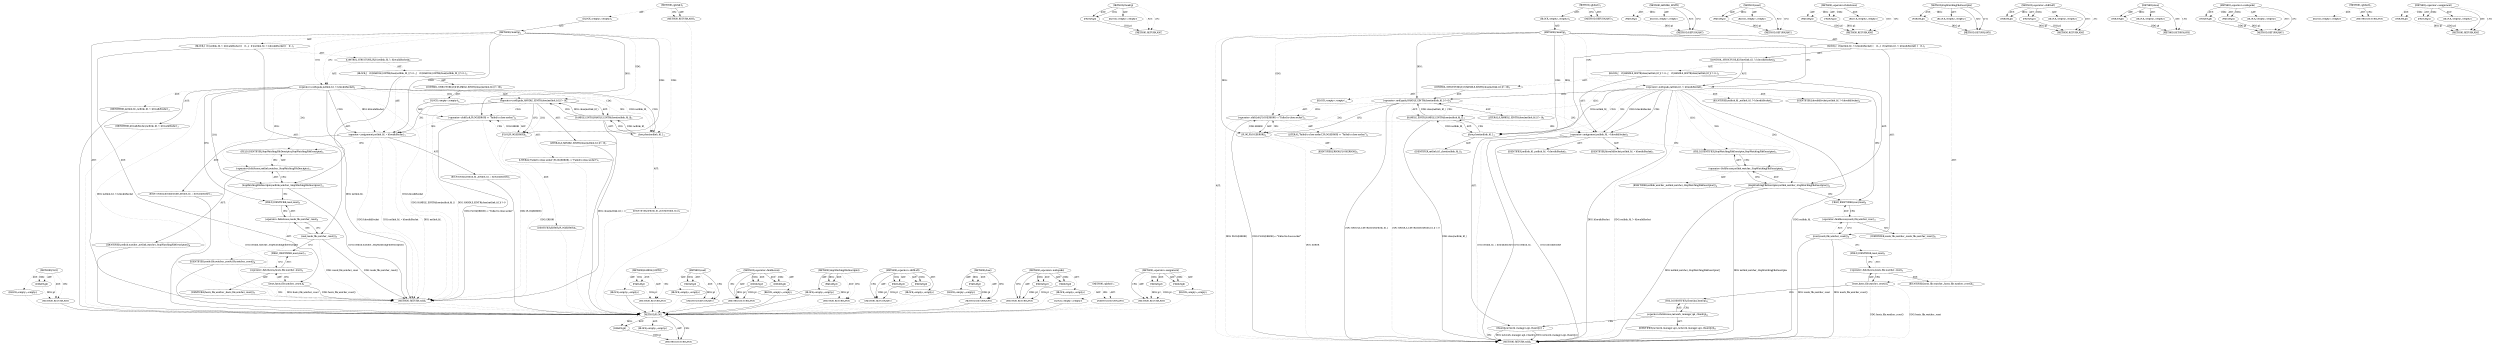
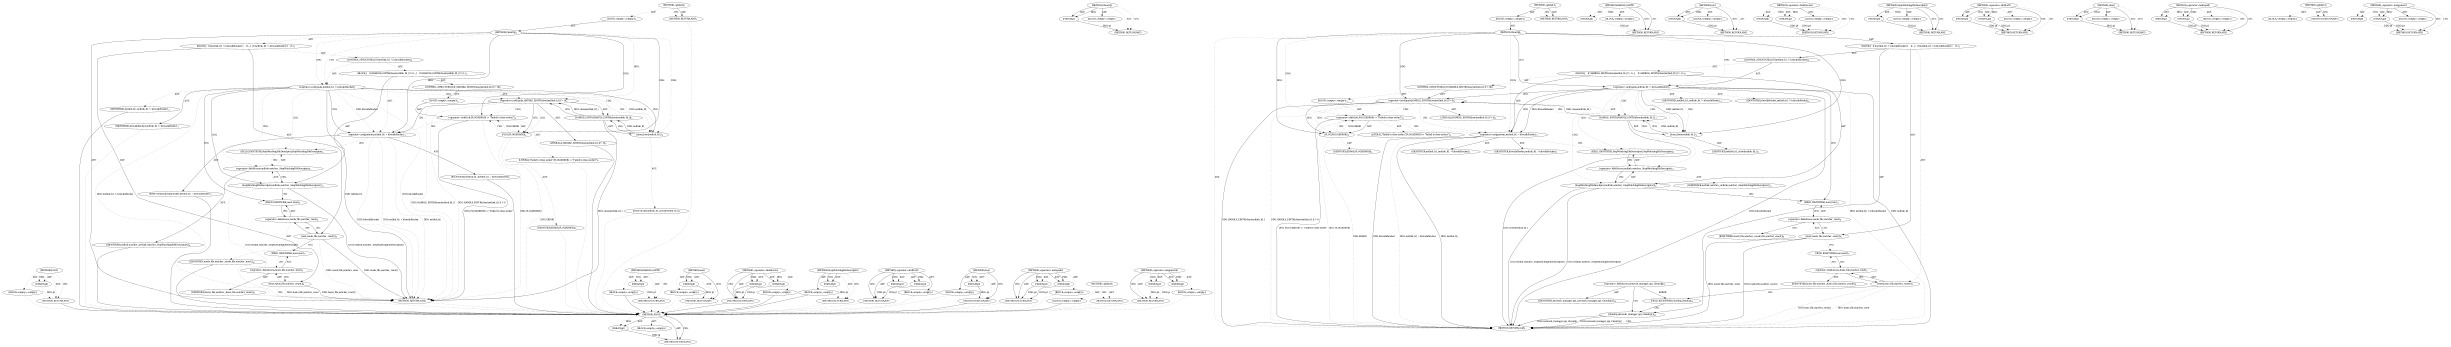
(1684, 307) -> (1653, 308)
(1680, 308) -> (1663, 293)
